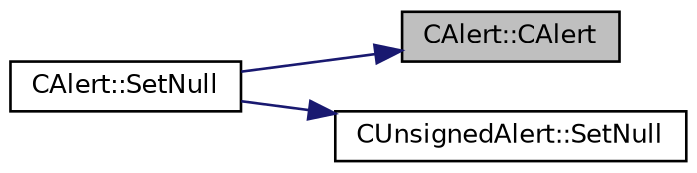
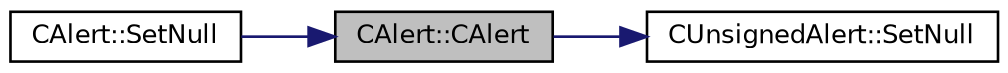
(275, 106) -> (587, 37)
